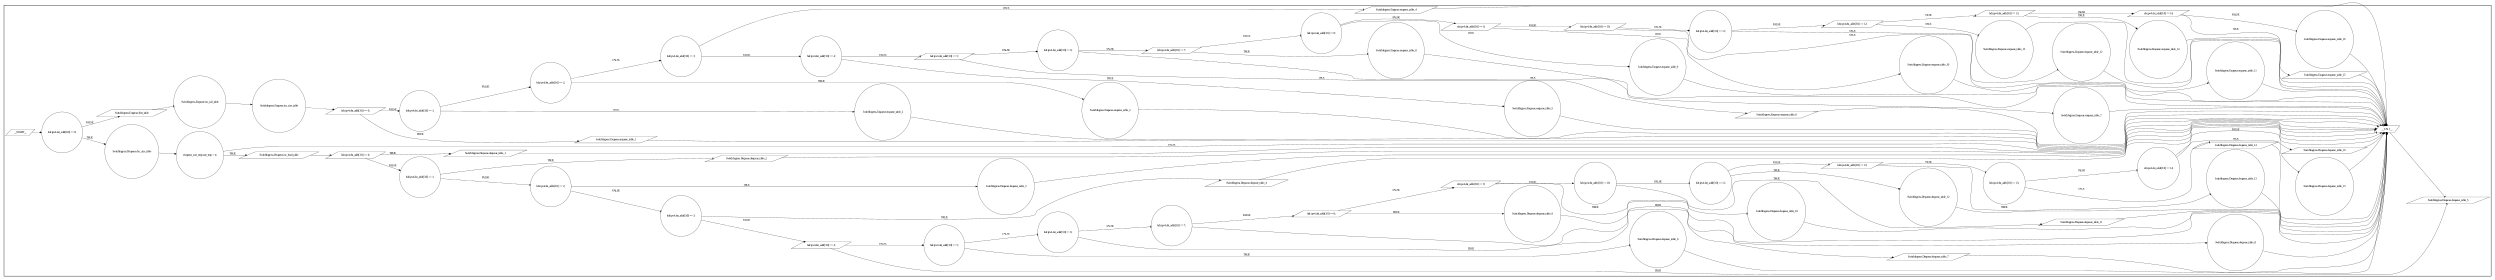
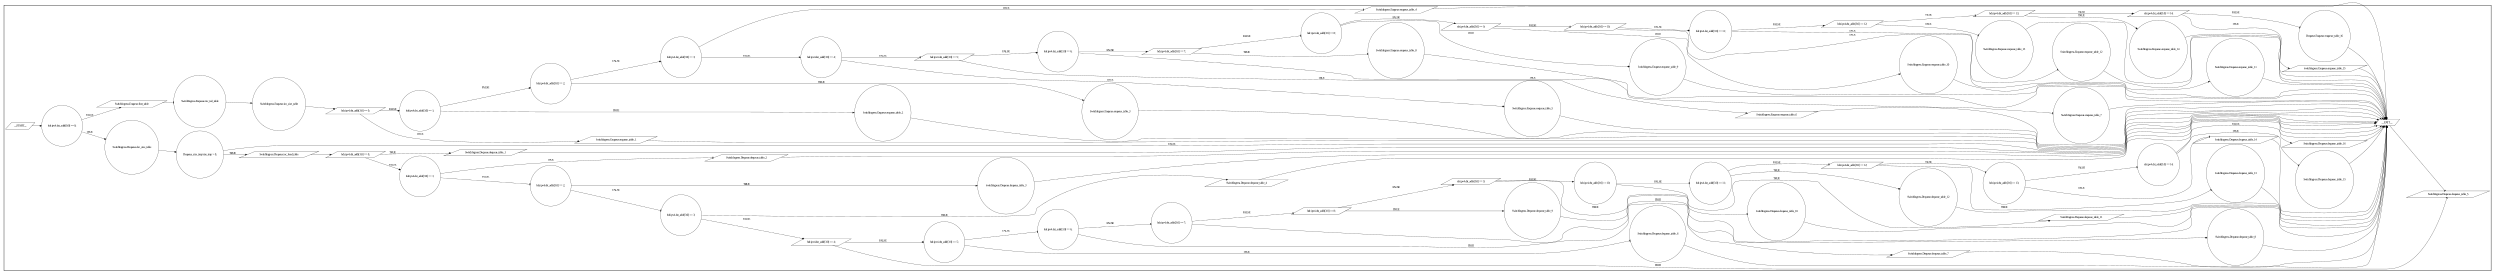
(2325, 39) -> (2325, 36)
